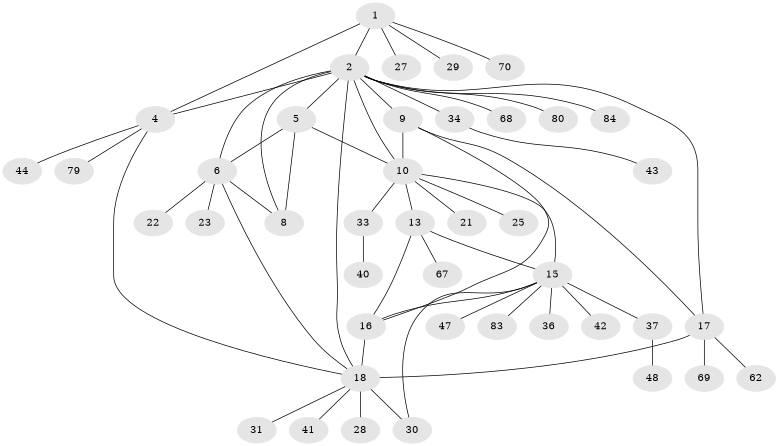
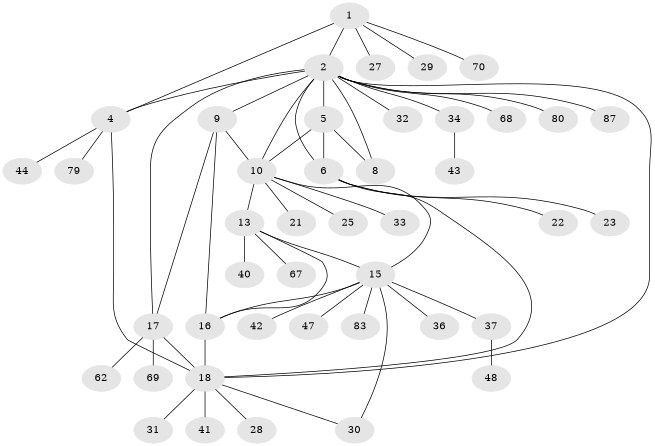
none -> (403, 119)
(610, 119) -> (610, 119)
(251, 197) -> none
(363, 249) -> (245, 249)
